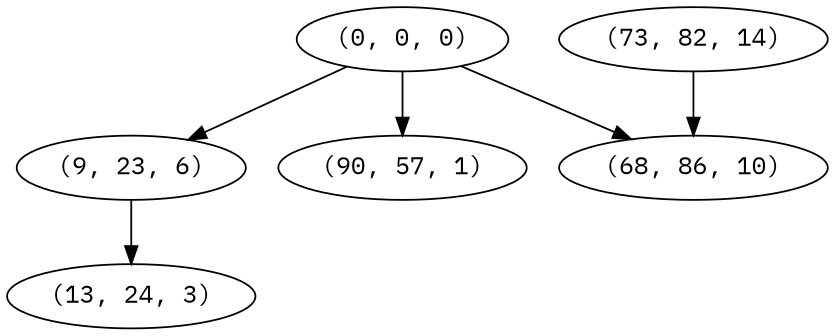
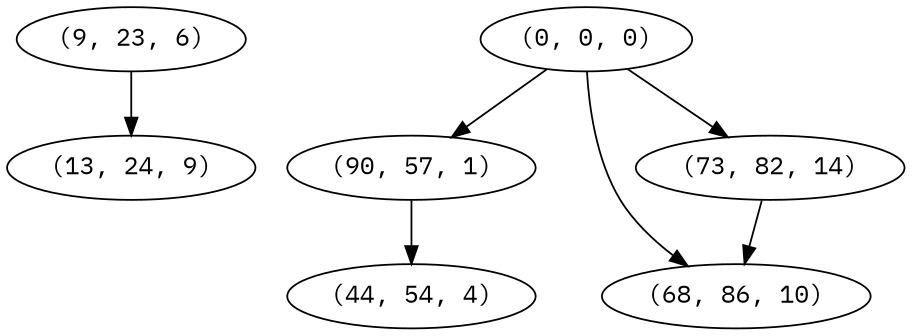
(276, 99) -> (670, 98)
(131, 296) -> (131, 168)
none -> (411, 296)
